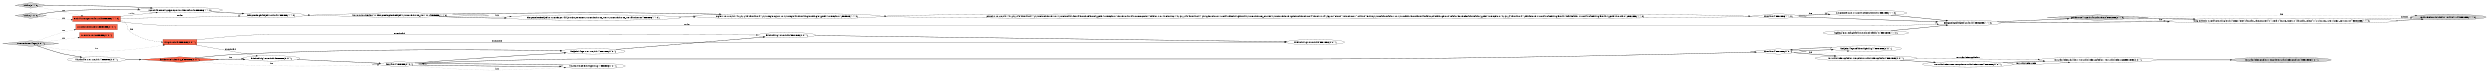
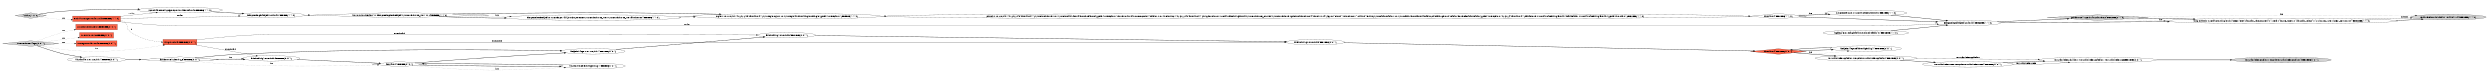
(31, 5) -> none
(132, 29) -> (132, 29)
none -> (97, 44)
(1778, 51) -> (1778, 51)
(1087, 59) -> (1549, 47)
(180, 60) -> (180, 60)
